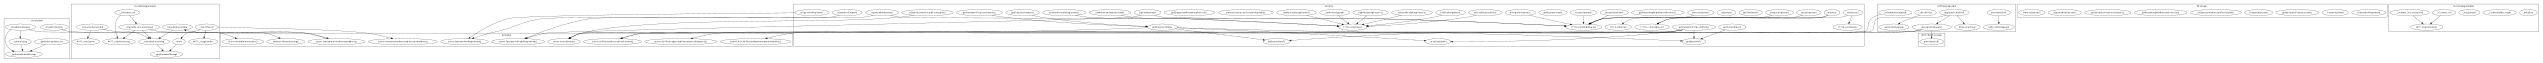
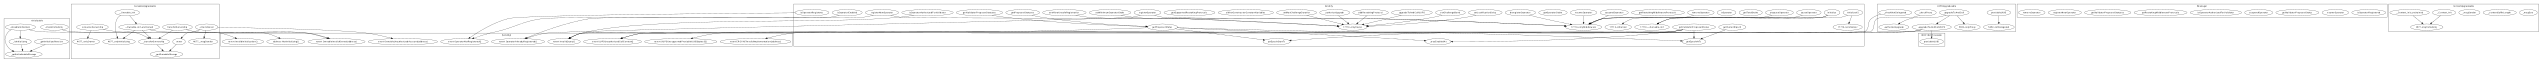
(1412, 13) -> (1412, 13)
(1932, 27) -> (1932, 27)
(257, 32) -> (257, 32)
